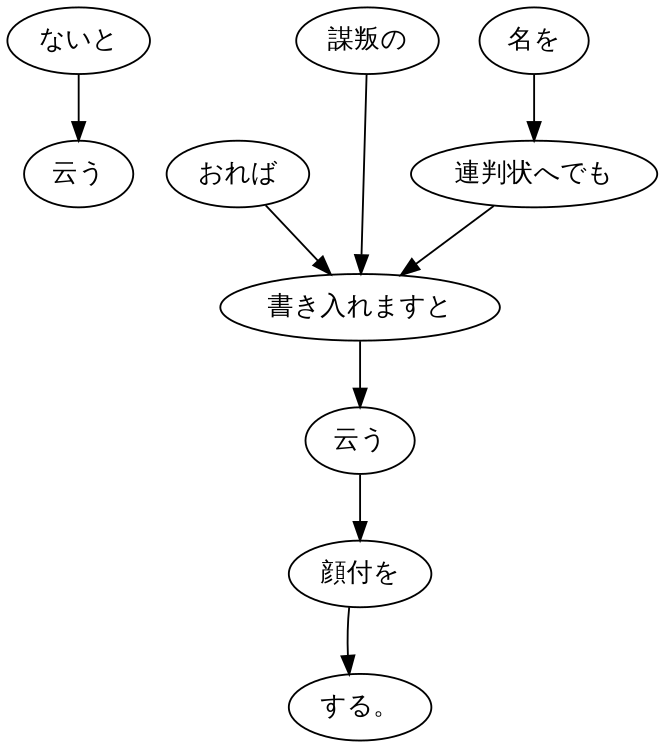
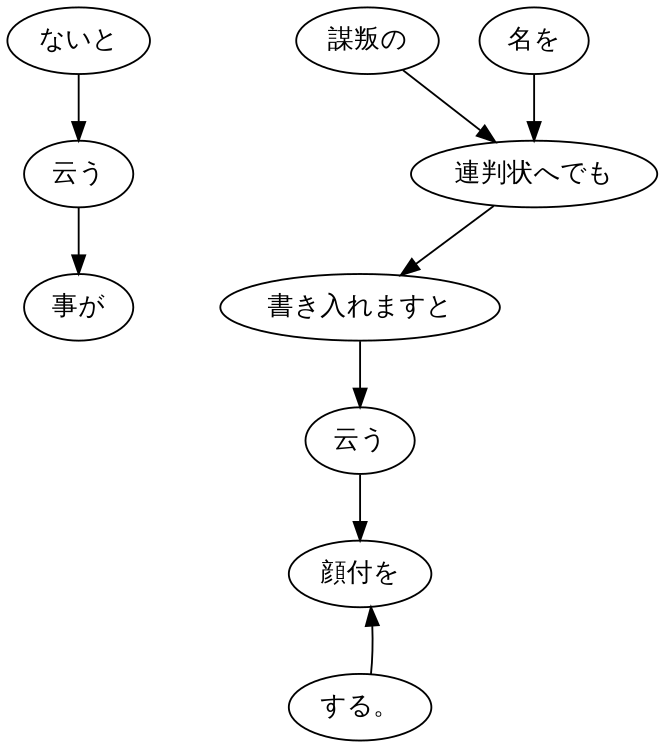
(364, 165) -> (442, 100)
(238, 174) -> none
none -> (79, 307)
(348, 631) -> (372, 650)
